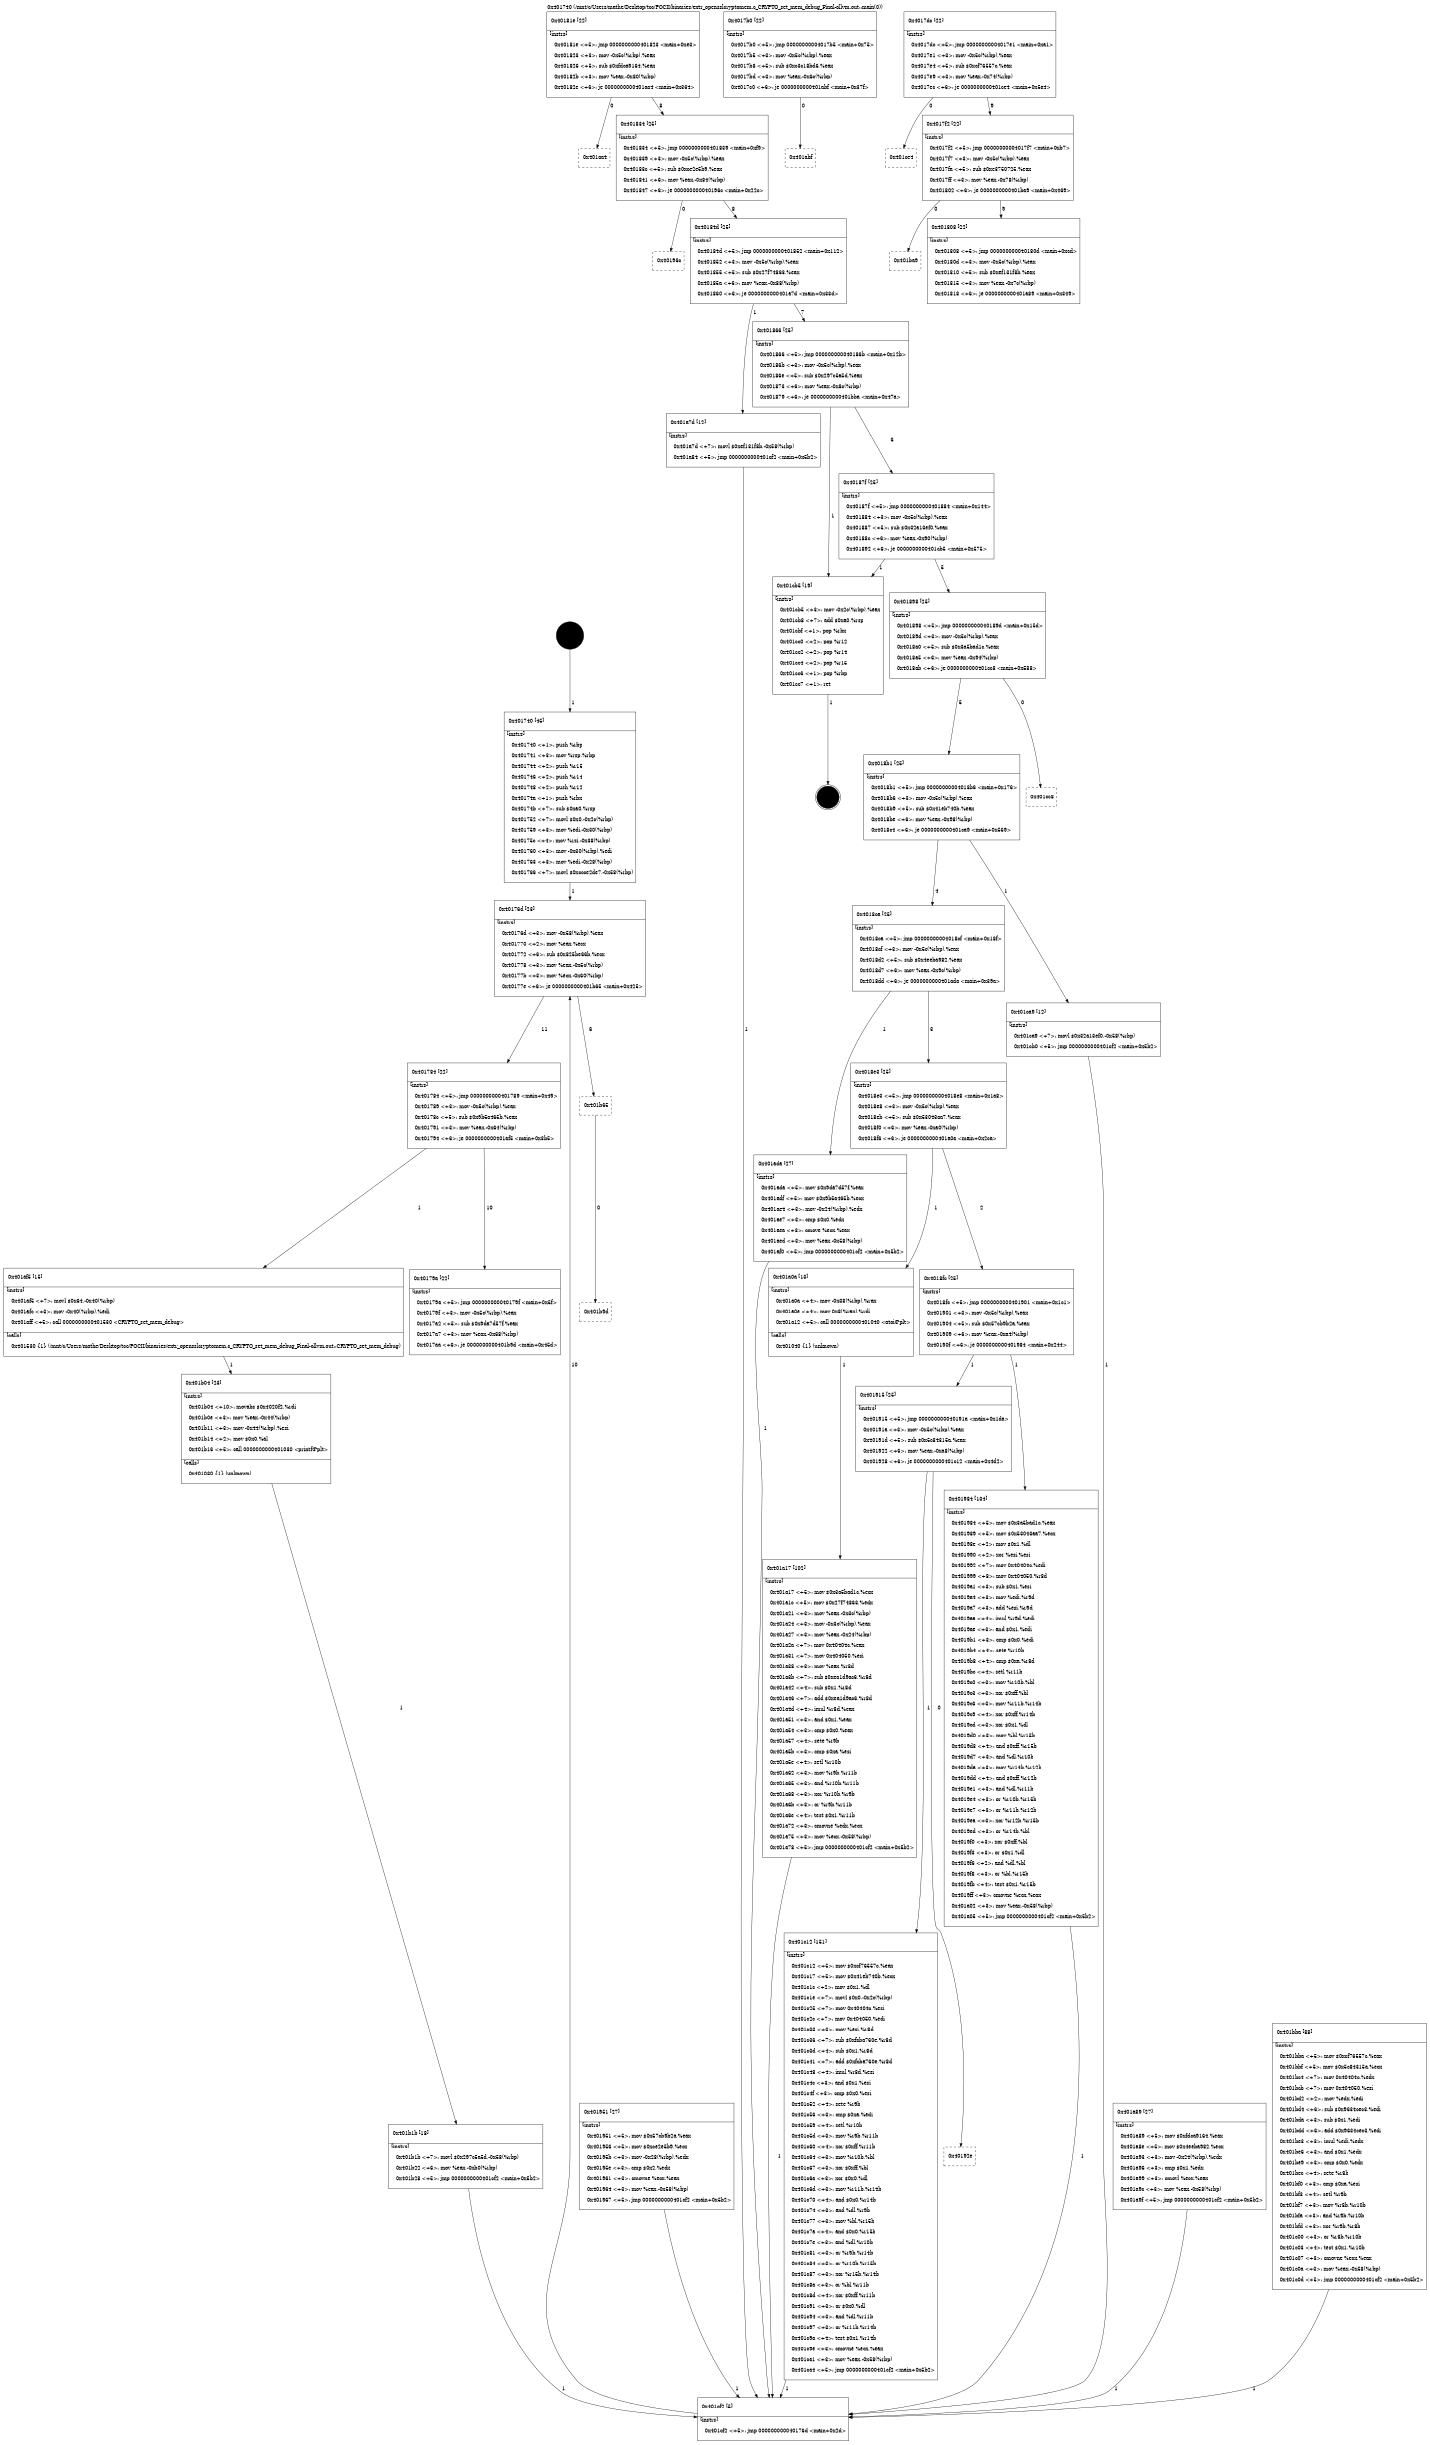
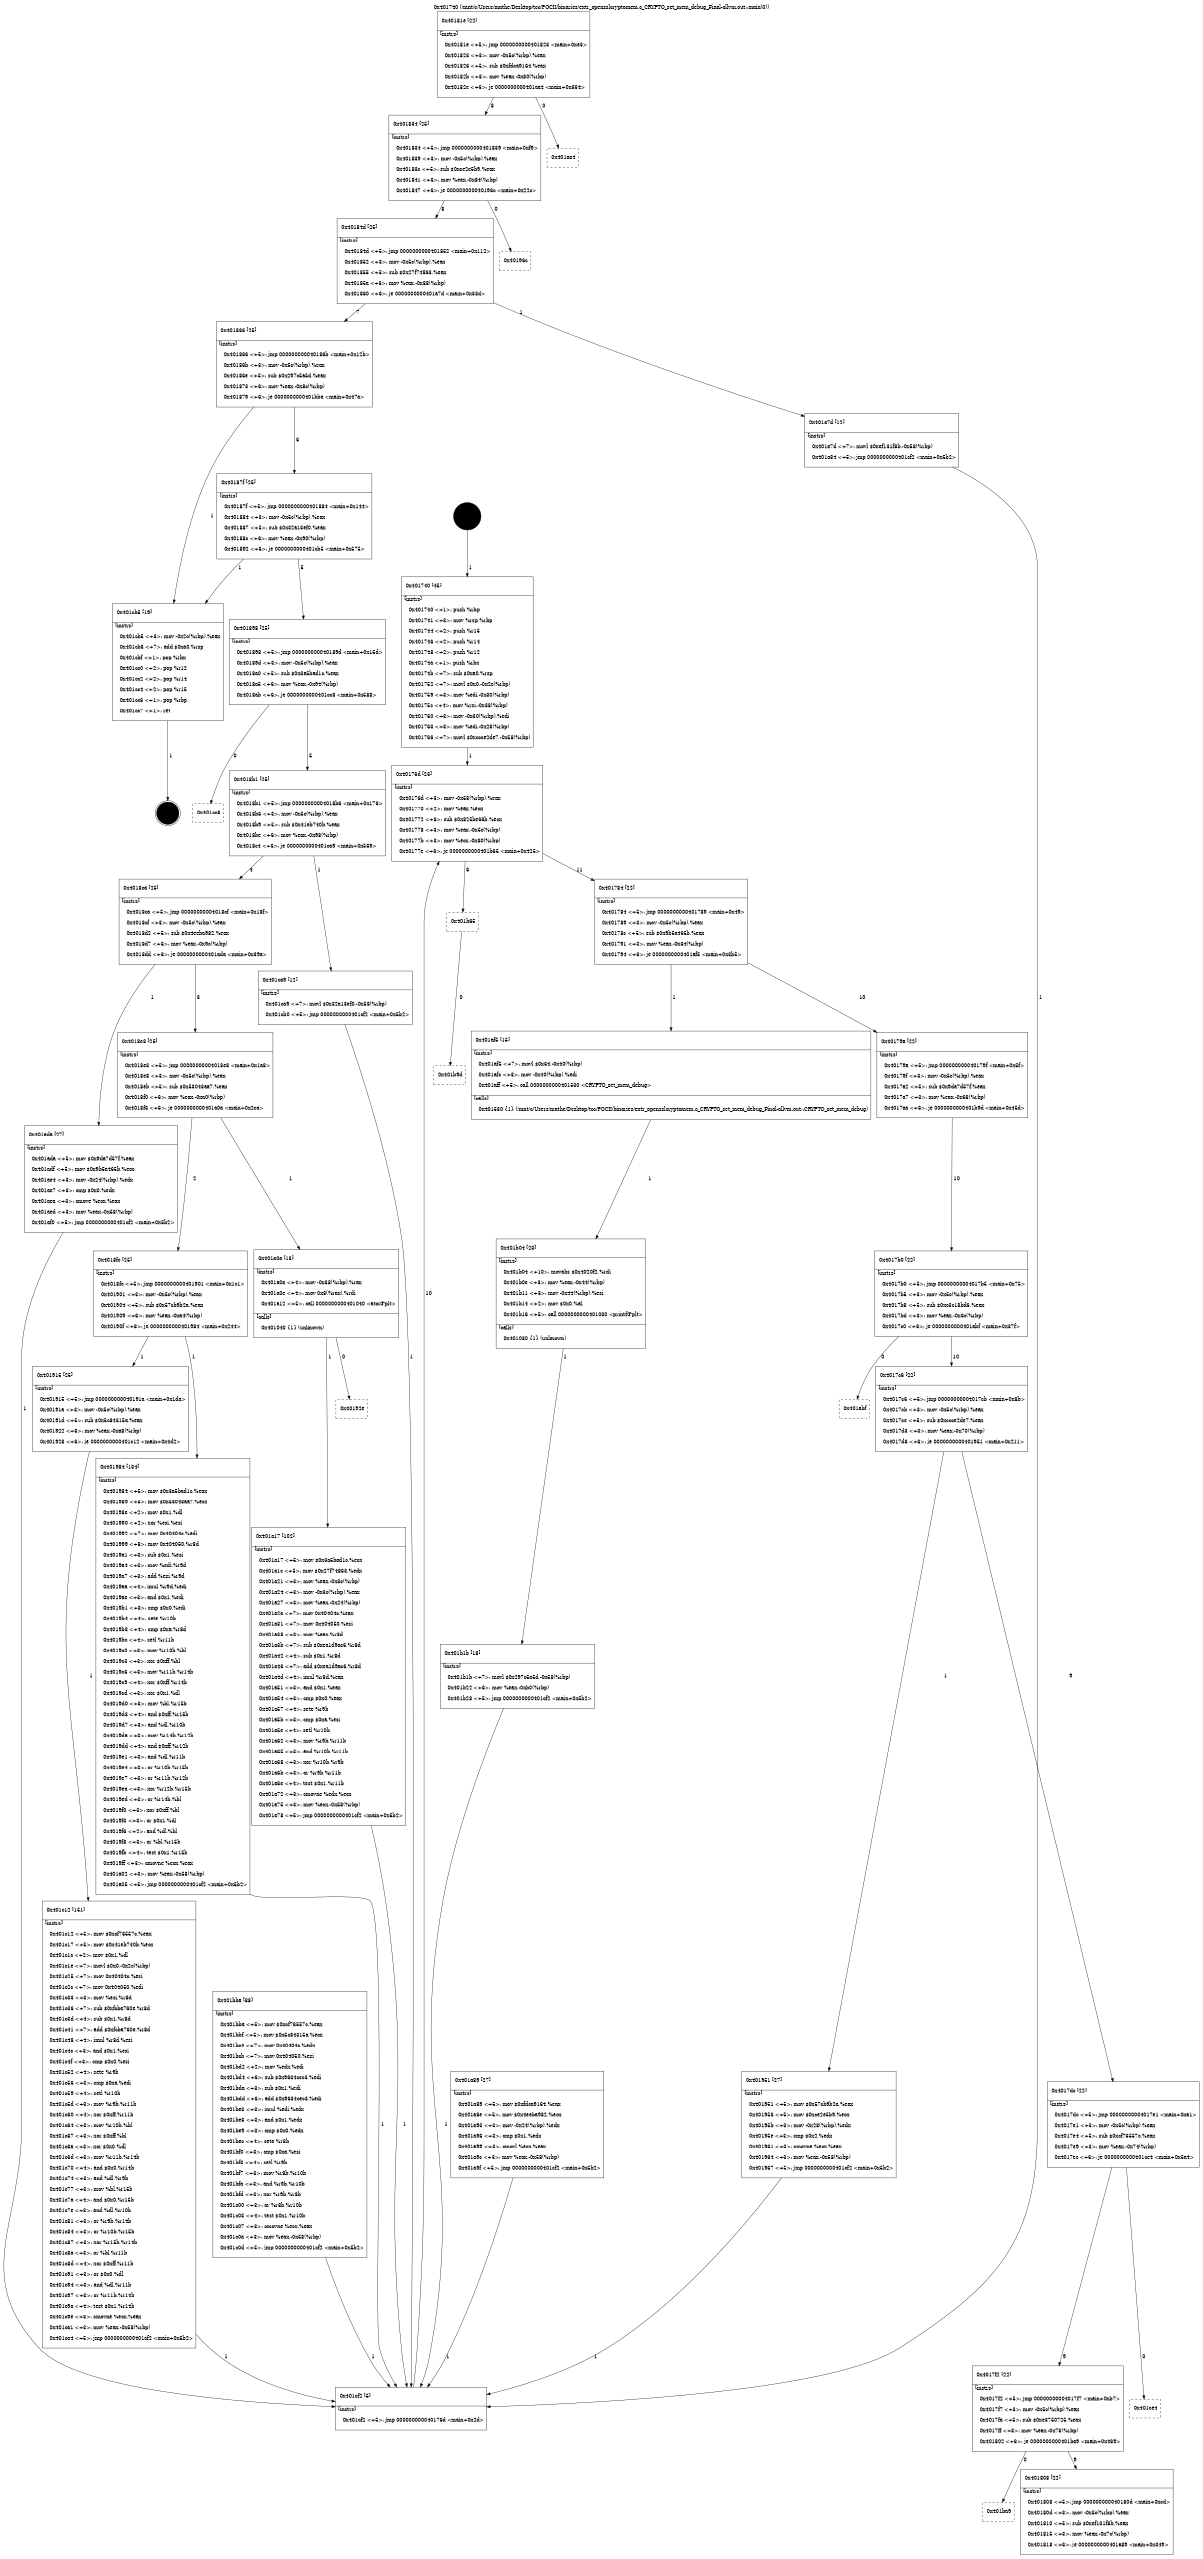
none -> (952, 1183)
none -> (952, 1409)
(932, 1810) -> (342, 1367)
